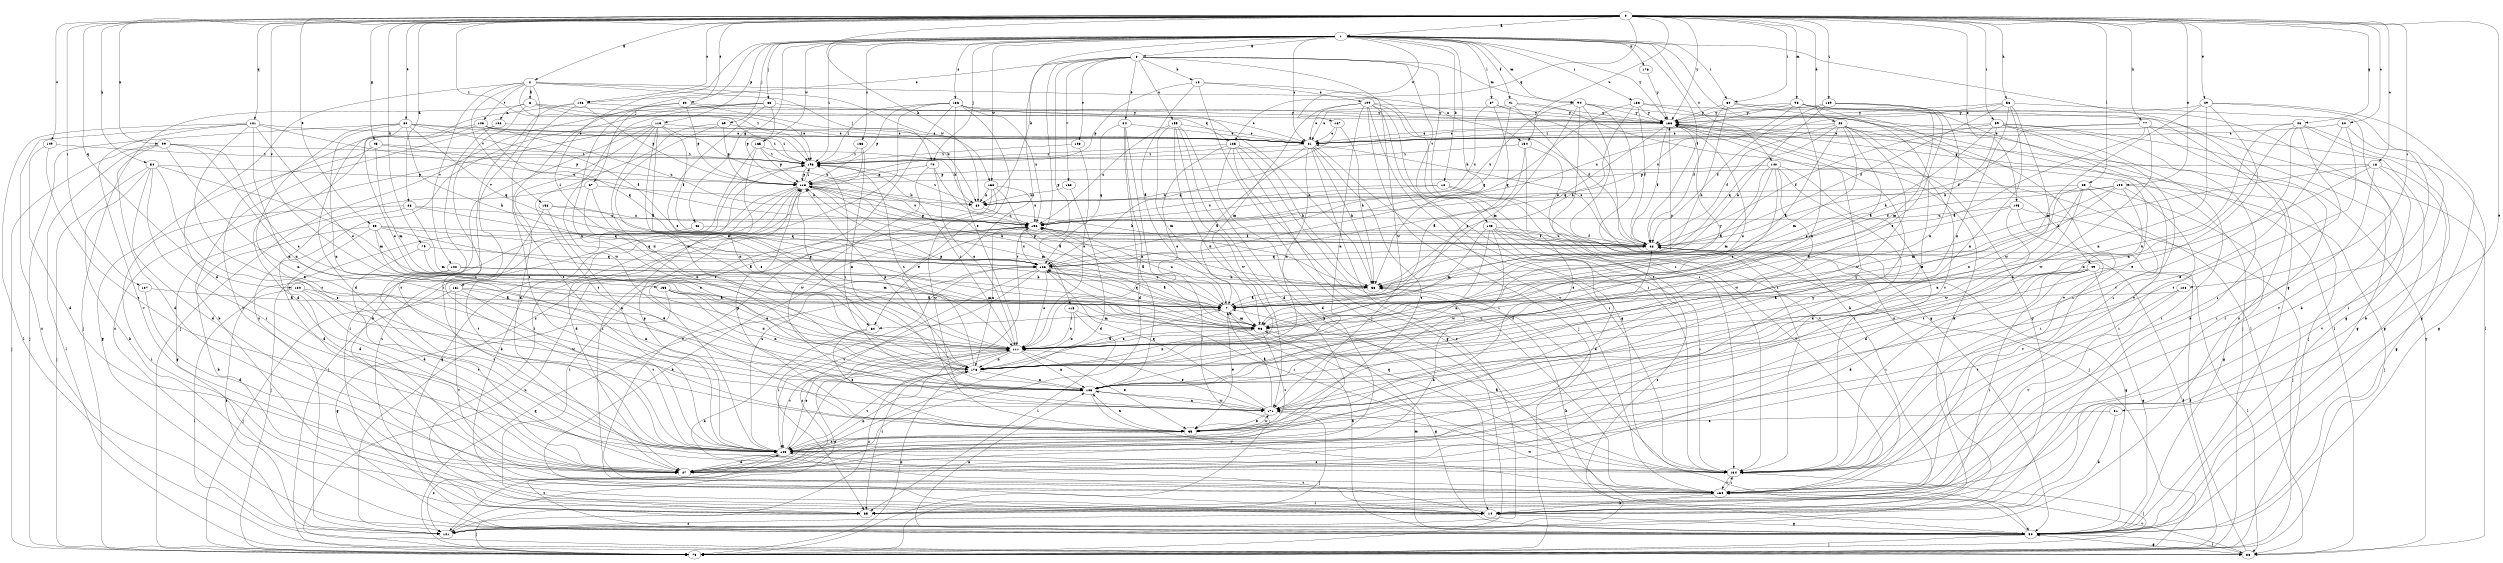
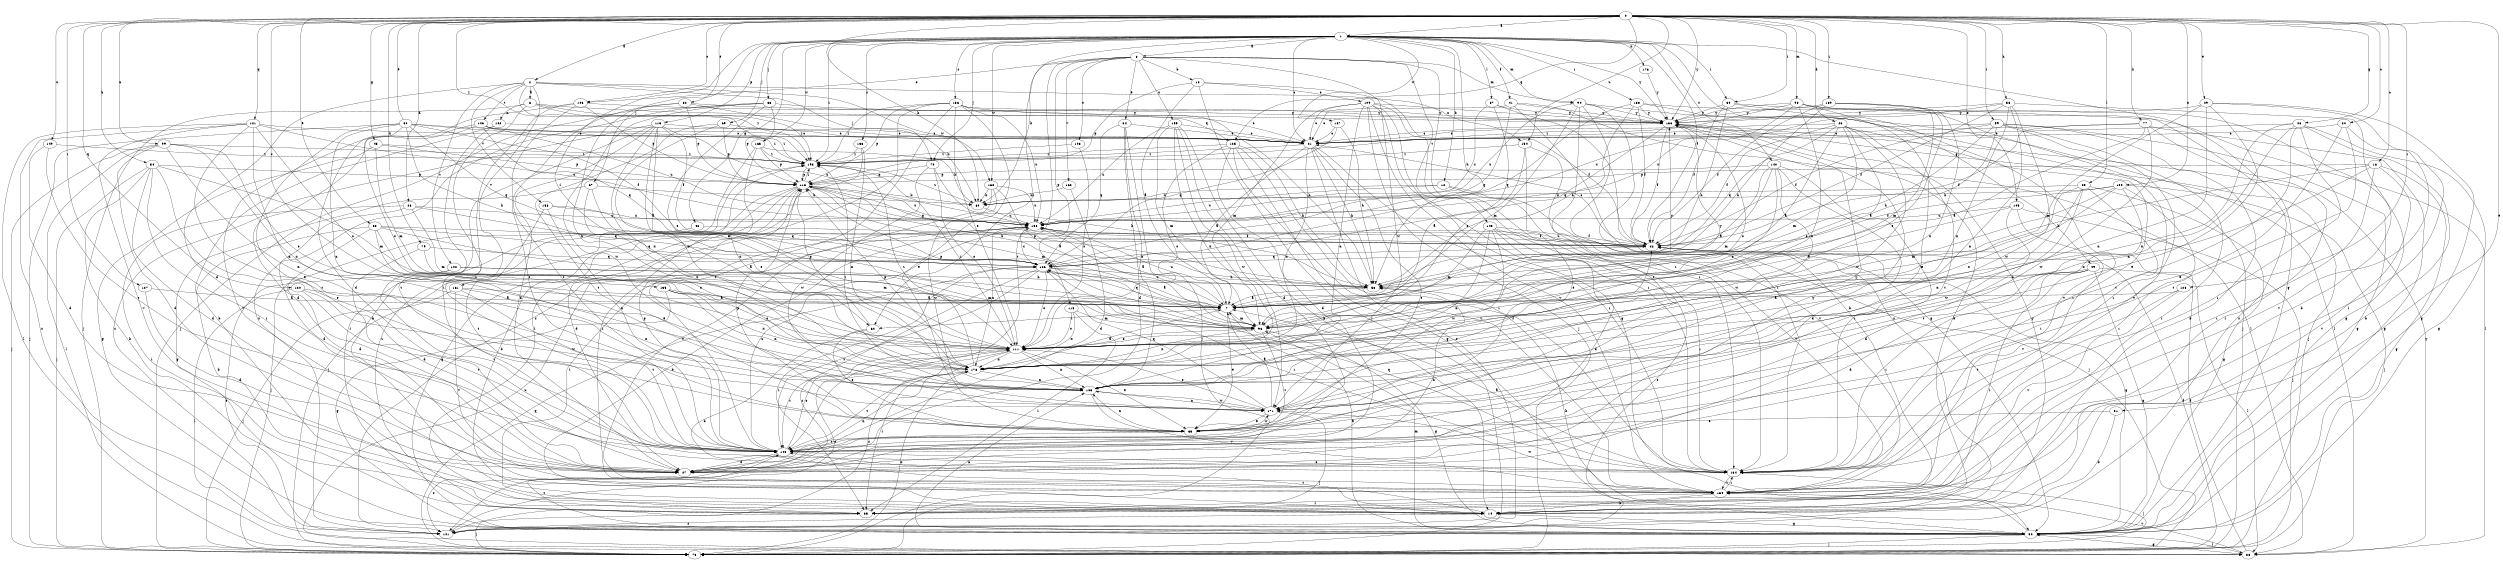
(969, 17) -> (962, 18)
